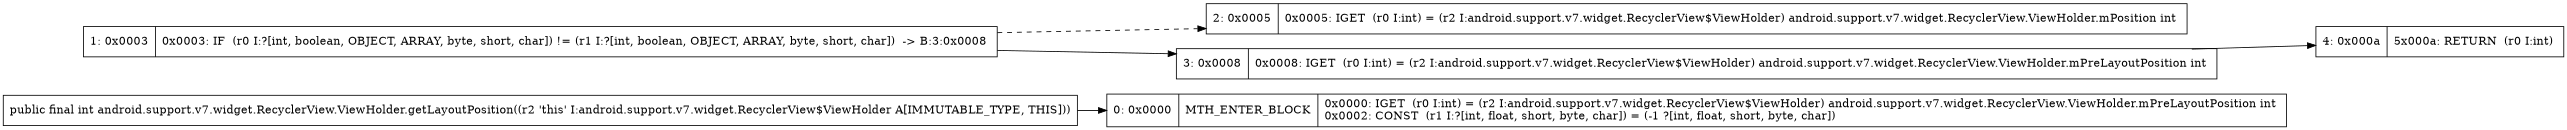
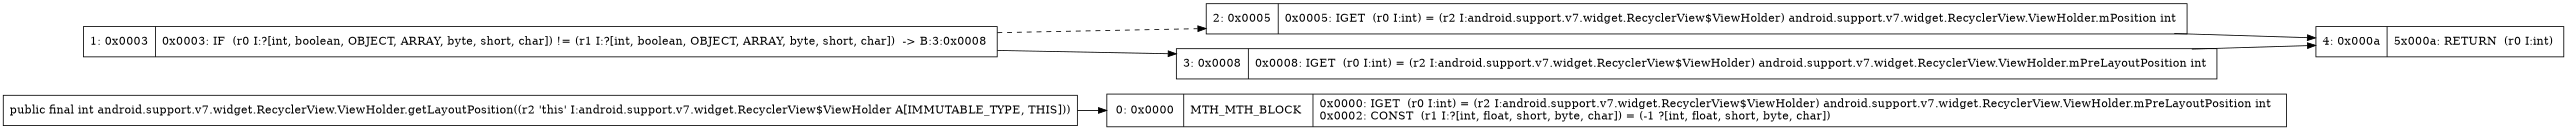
none -> (2241, 36)
(1248, 110) -> (1246, 110)
